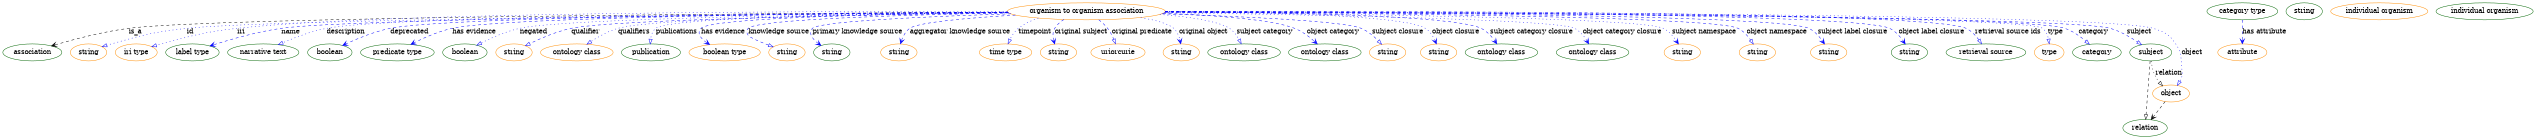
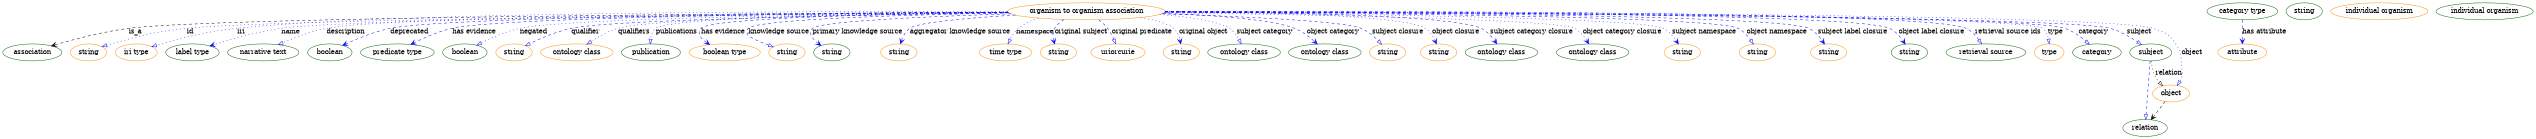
(610, 17) -> (610, 17)
(1035, 32) -> (1035, 32)
(2148, 88) -> (2148, 88)
